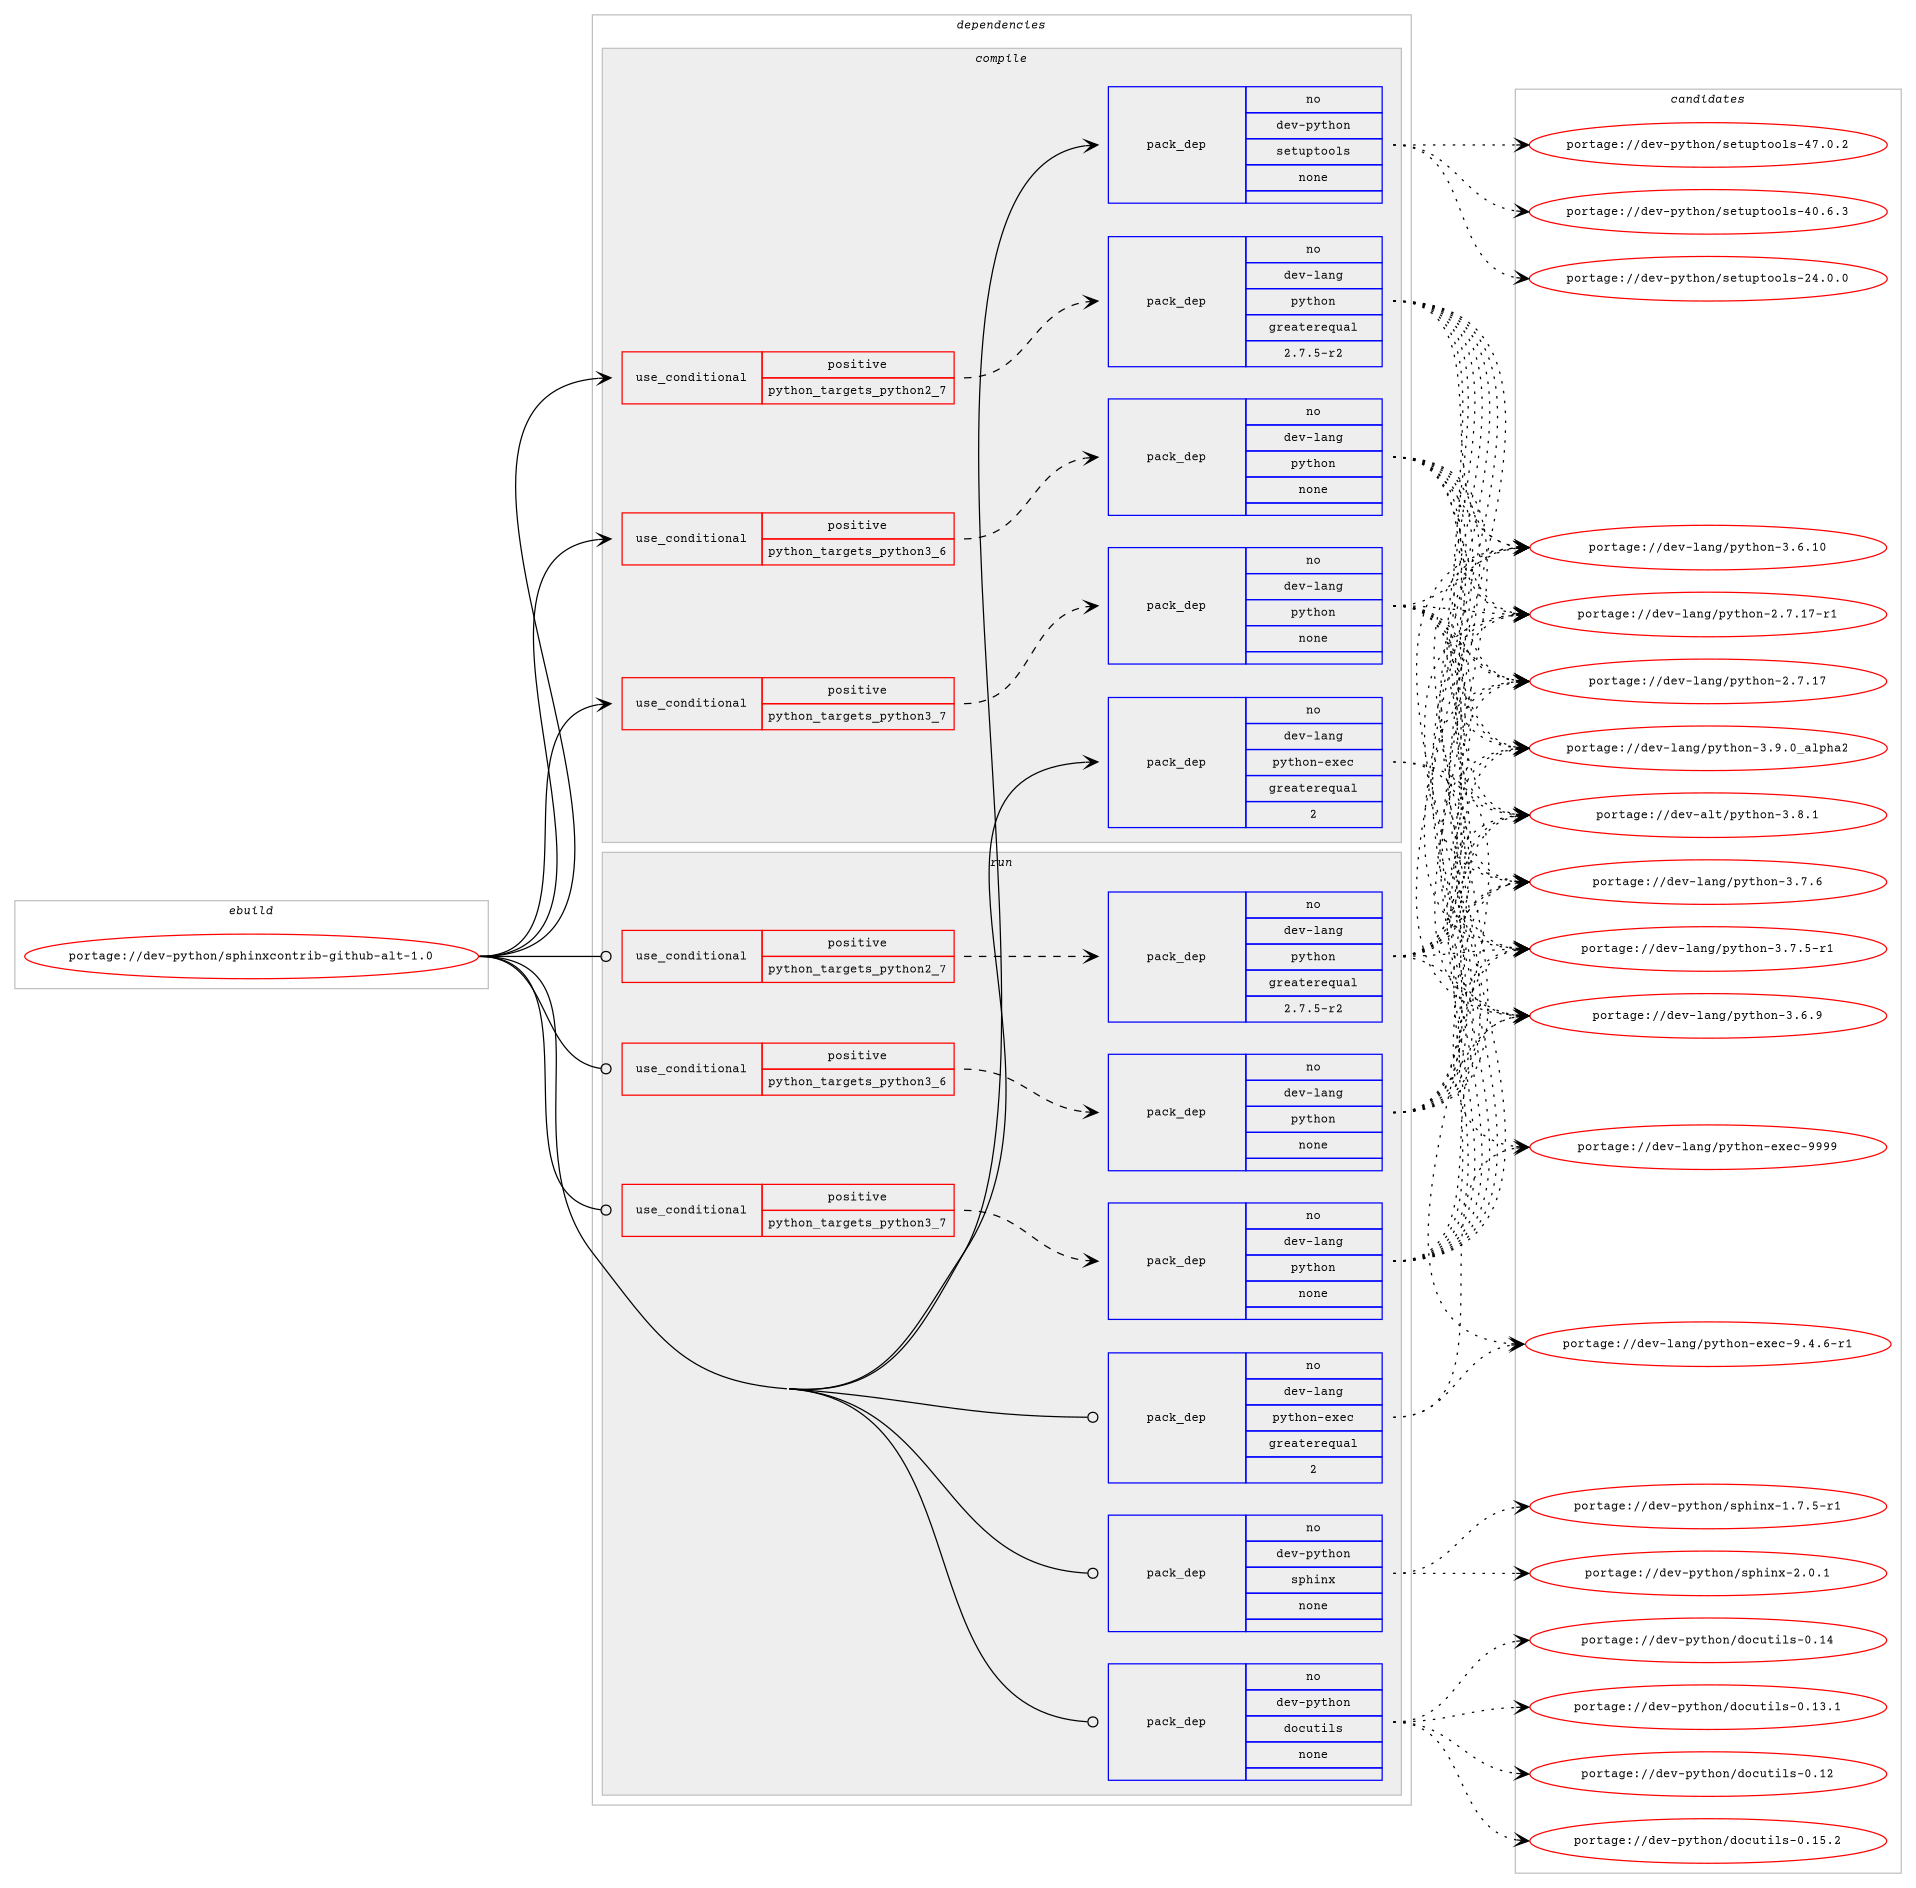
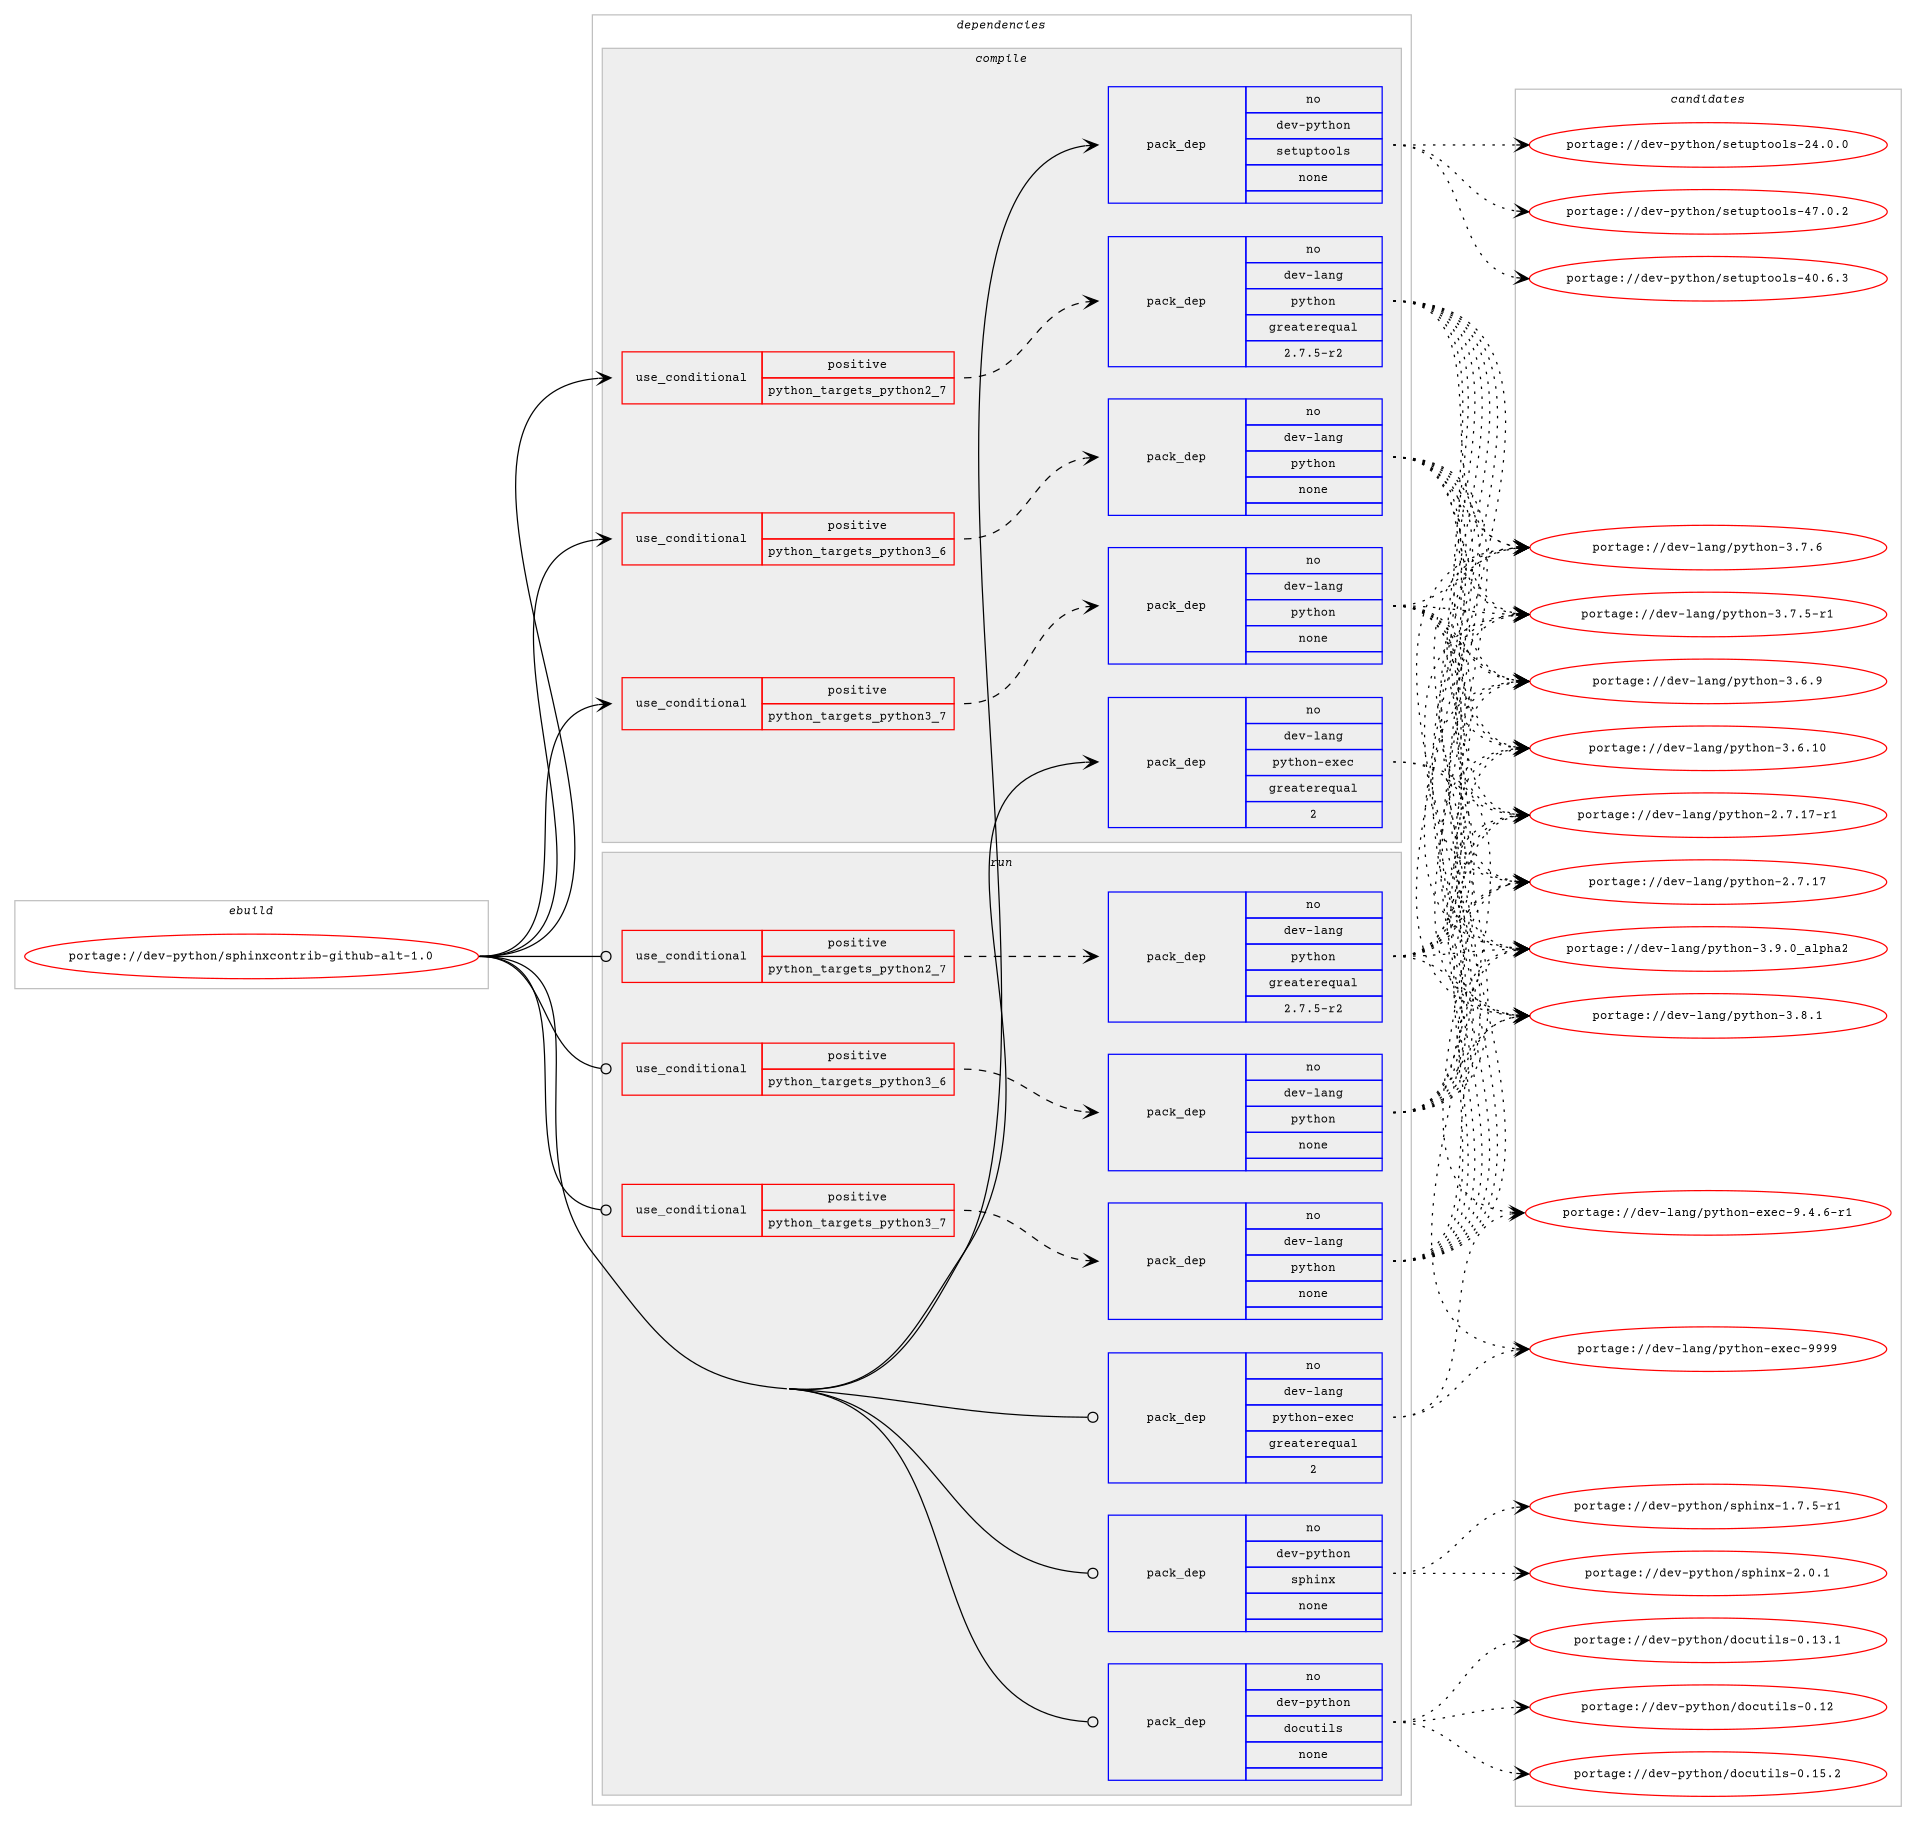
(1708, 815) -> (1708, 1016)
(1708, 1640) -> none
